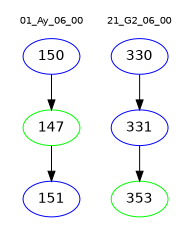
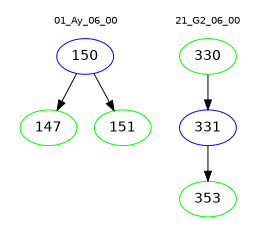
(140, 56) -> (208, 56)
(51, 159) -> (102, 88)
(51, 199) -> (123, 128)
